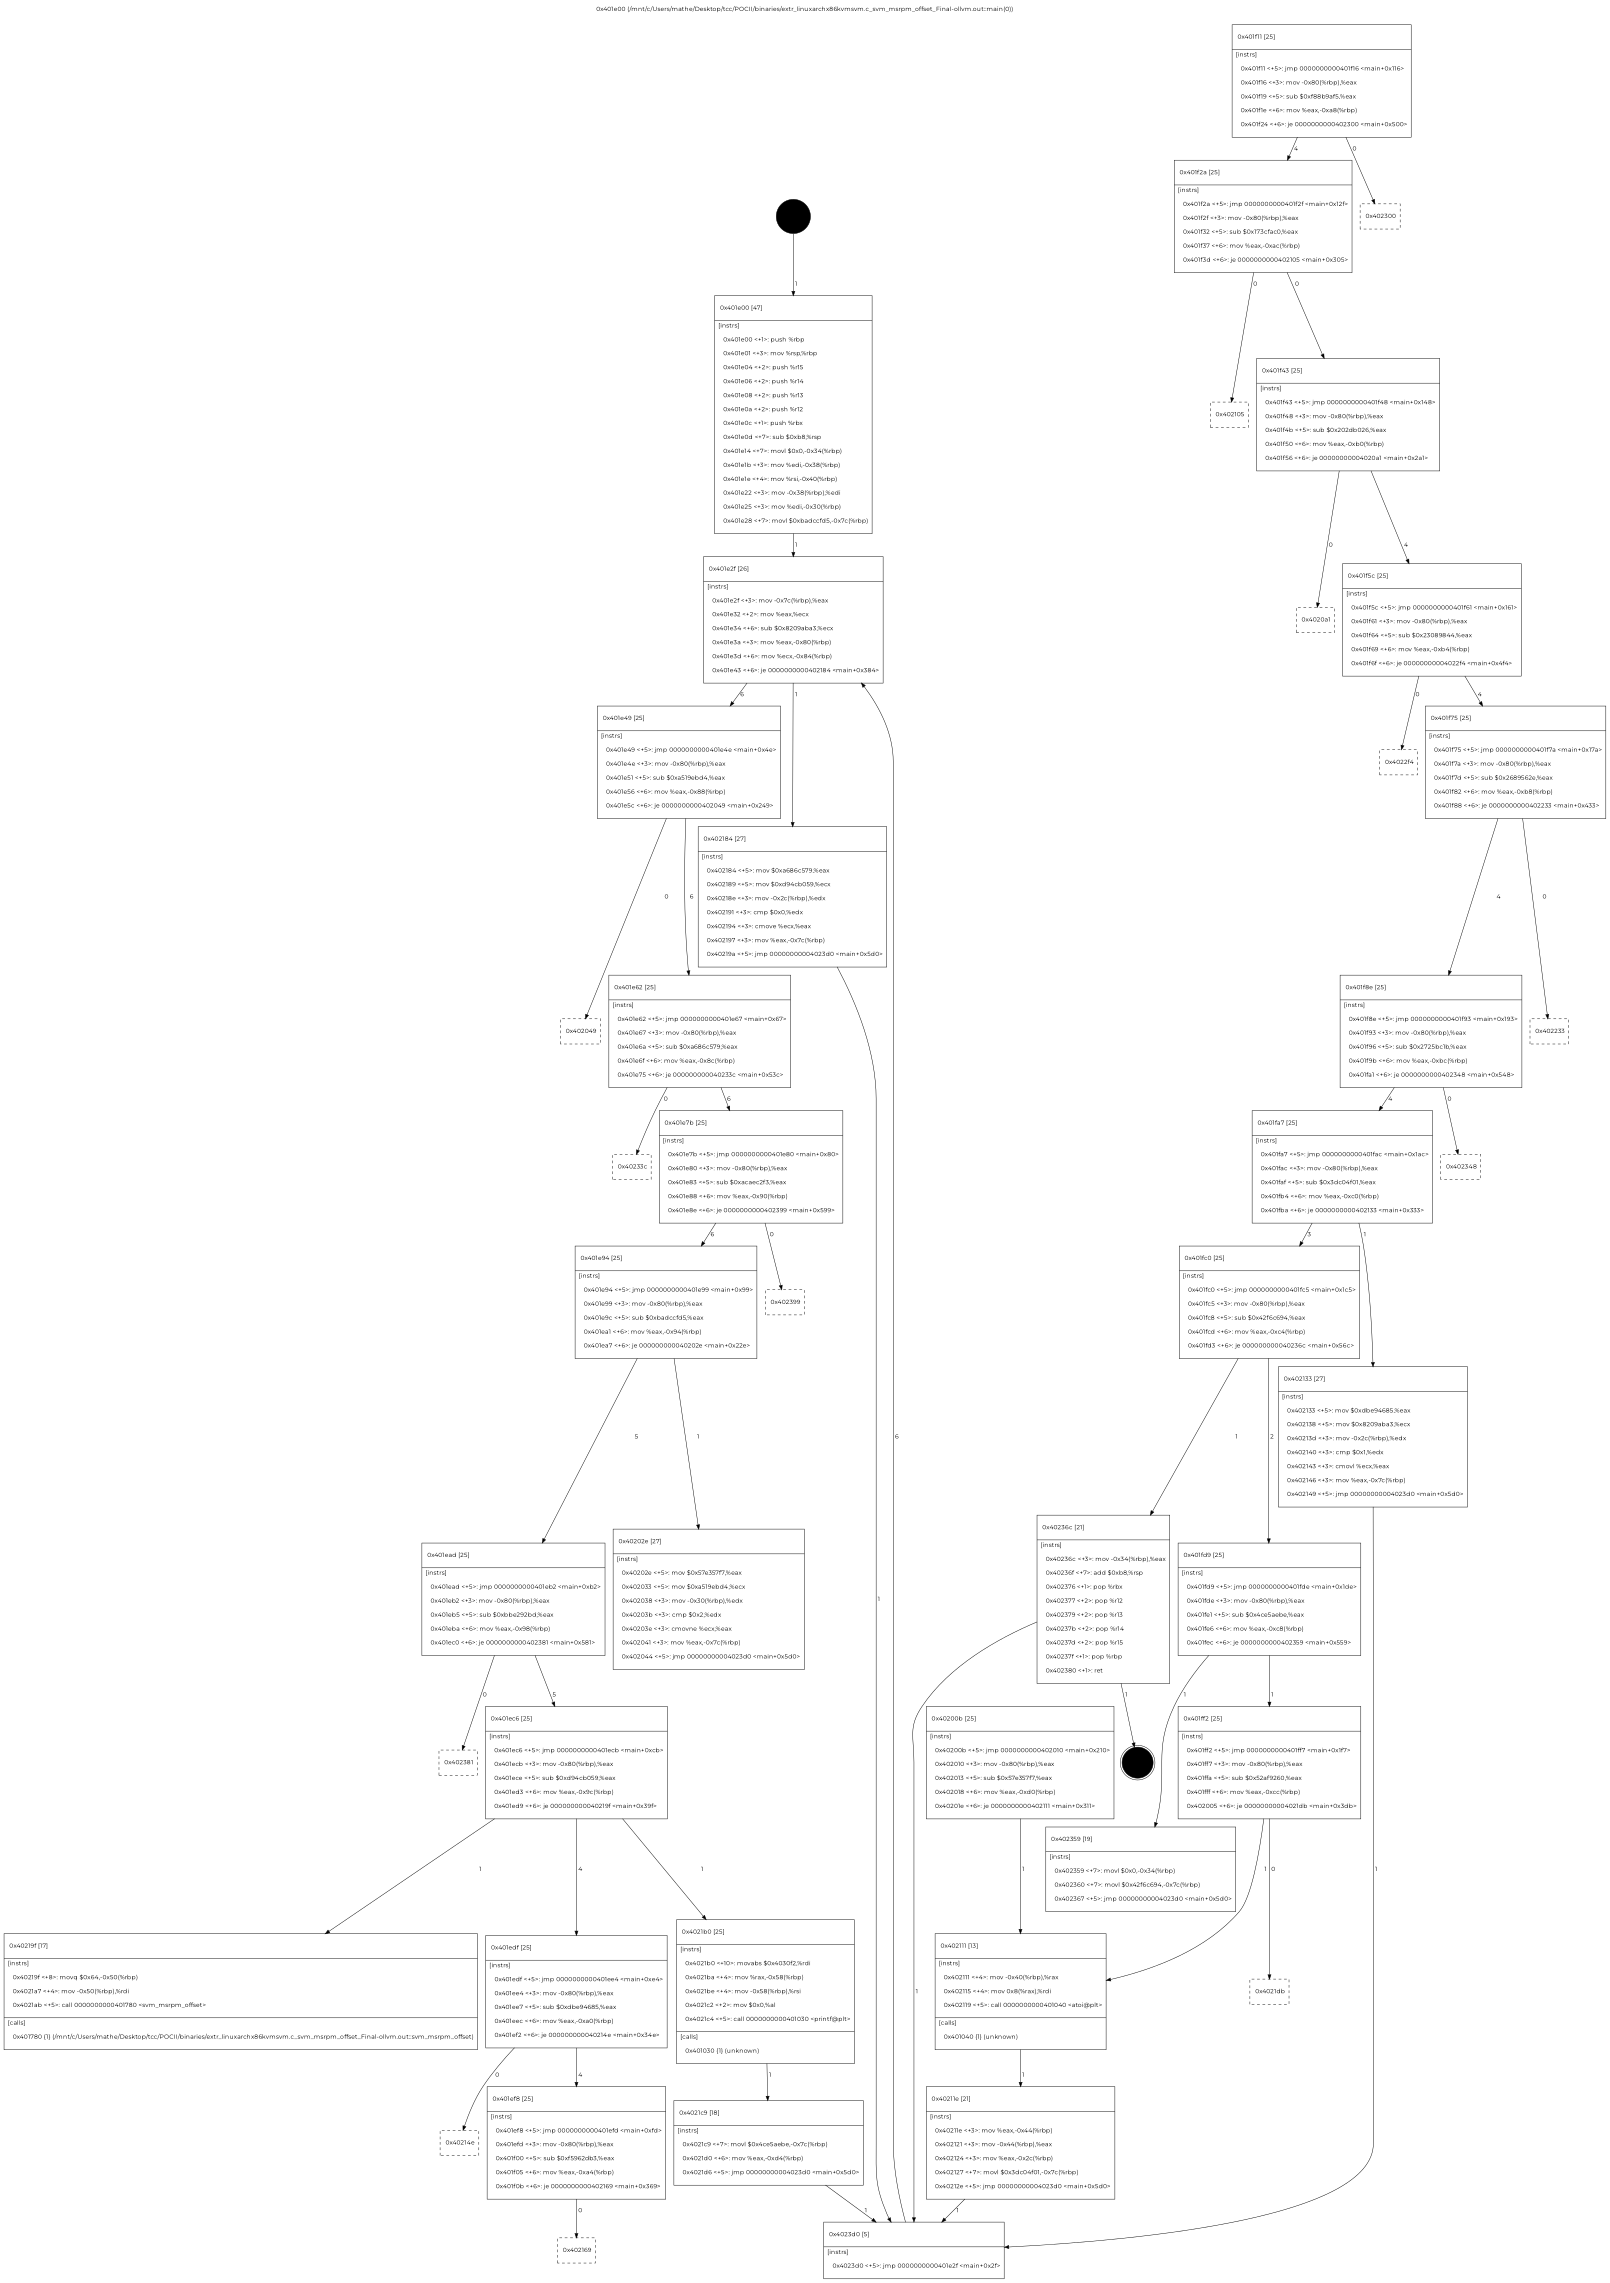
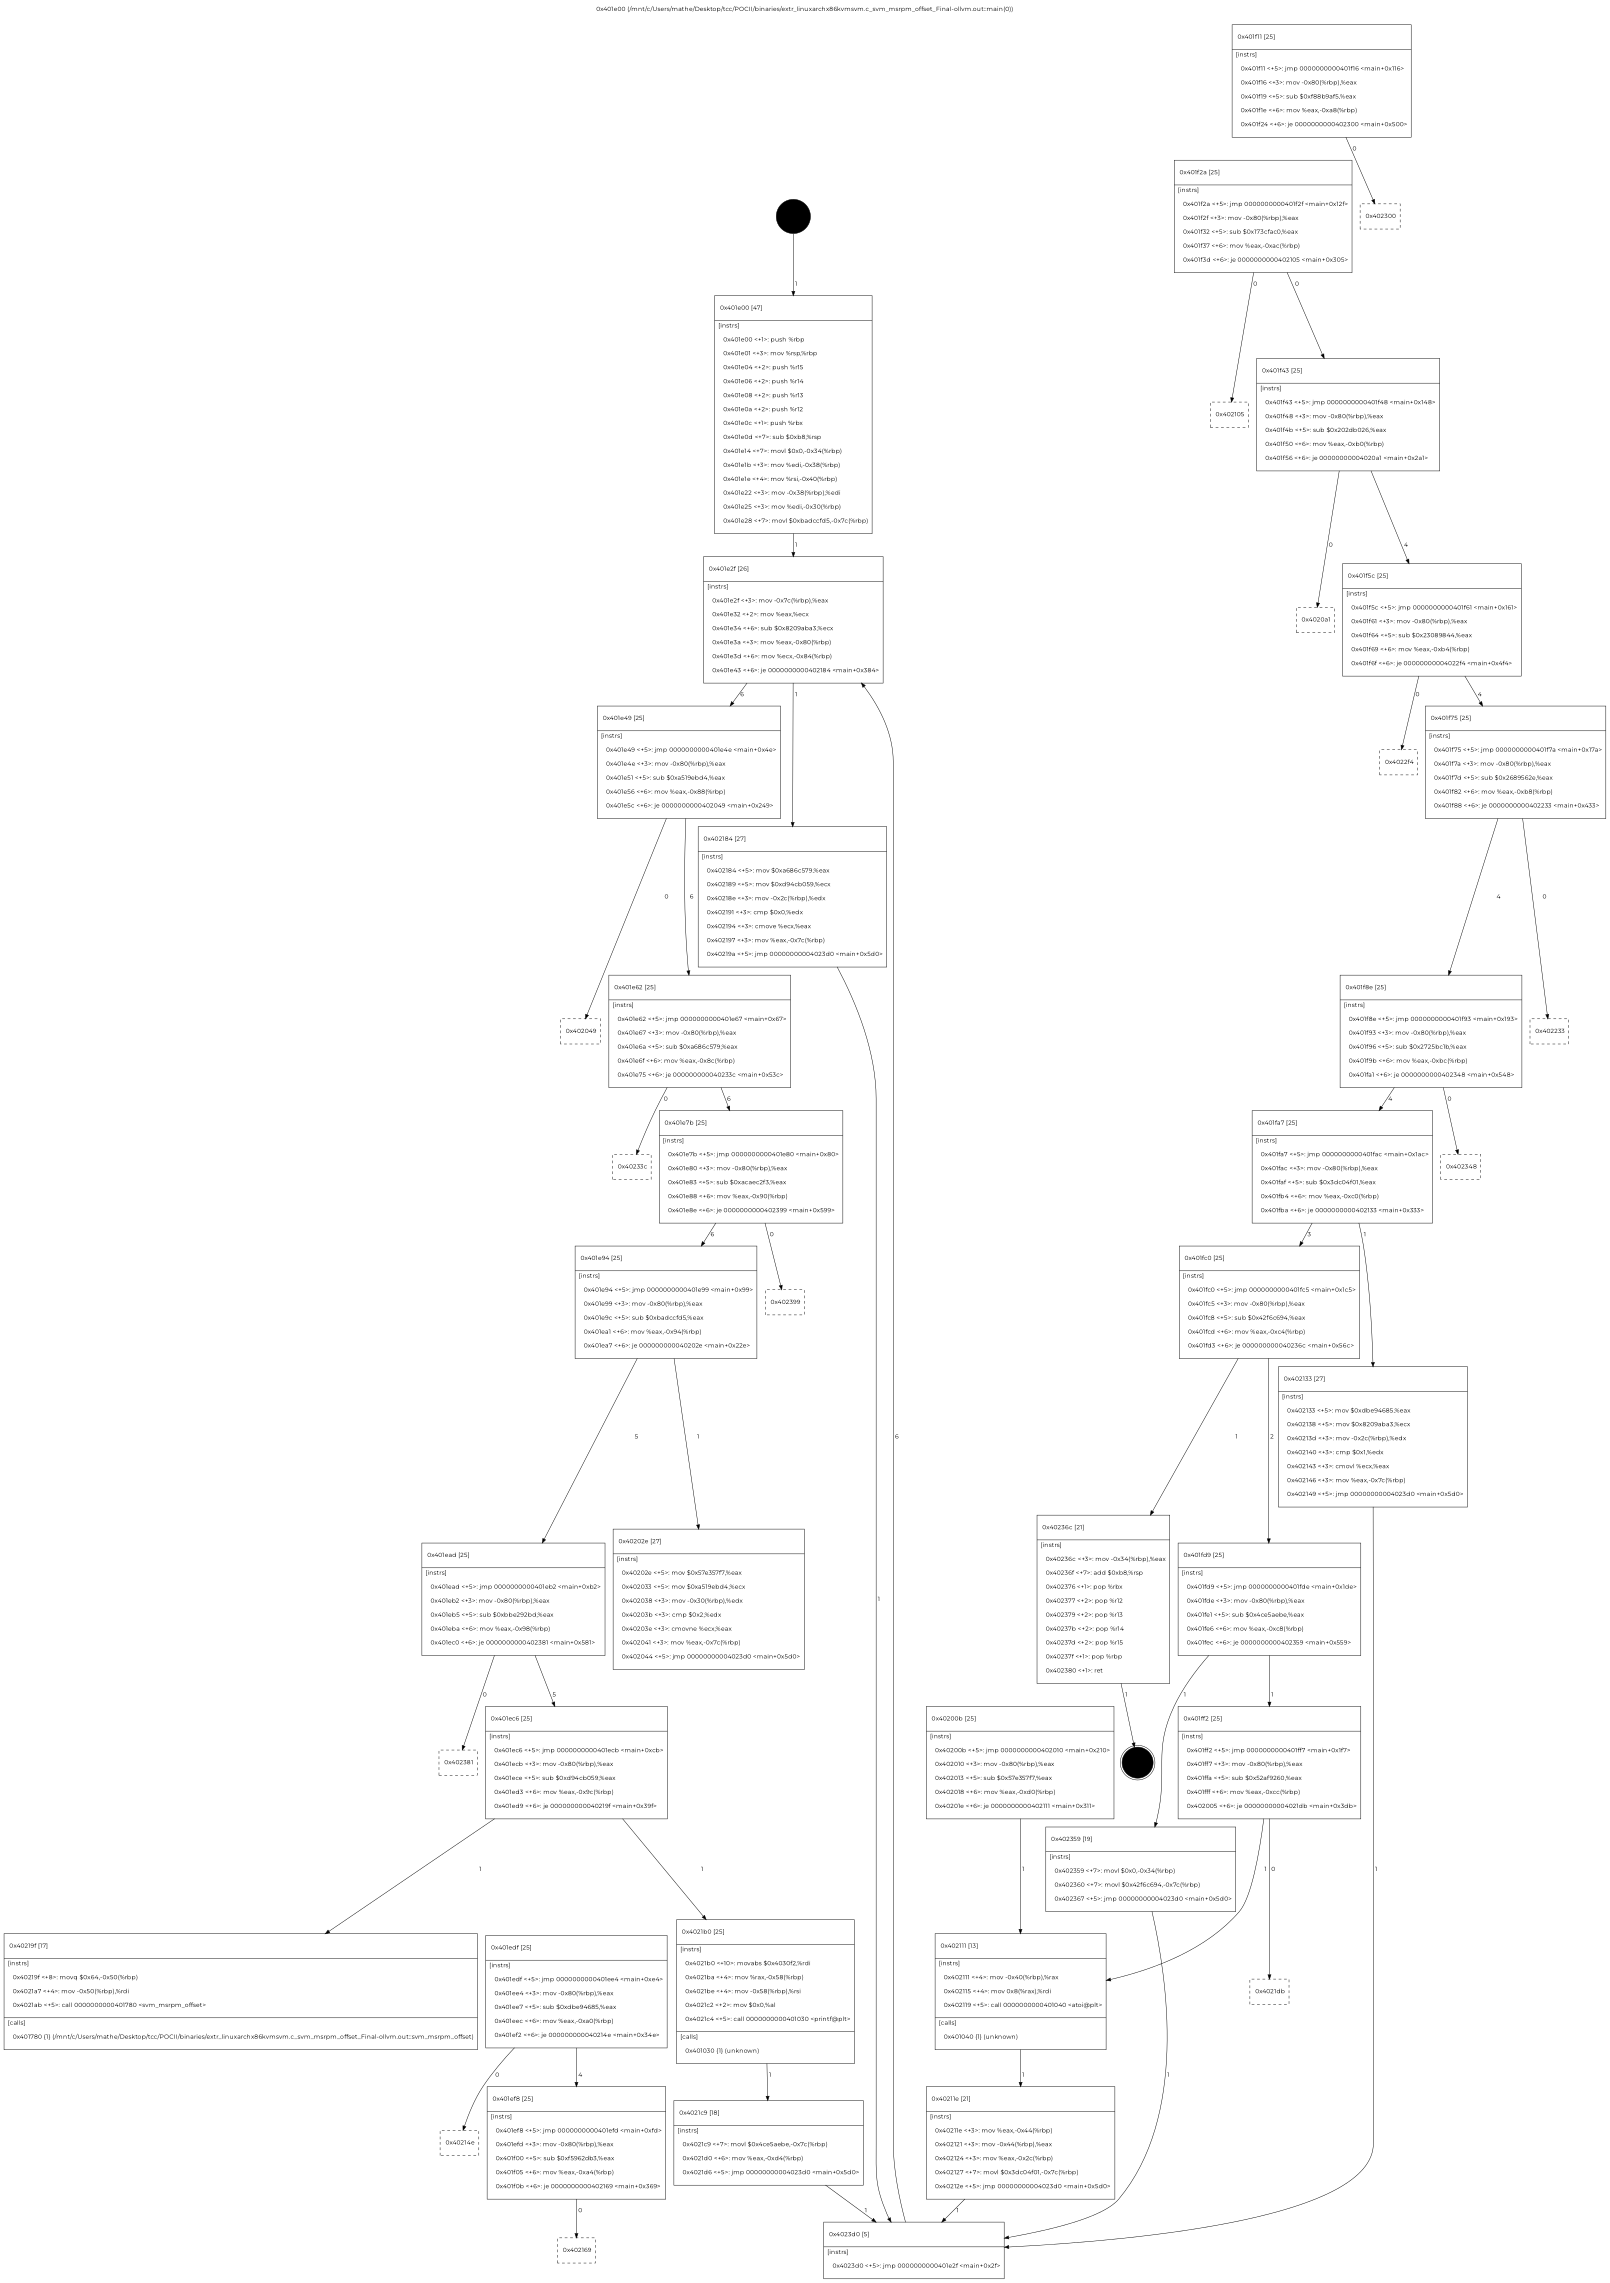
(1293, 147) -> none
(576, 1875) -> none
(914, 1889) -> (1157, 2118)
